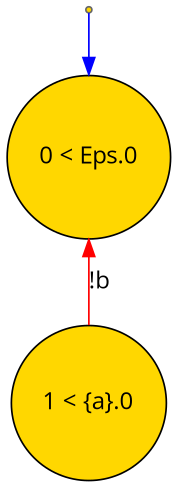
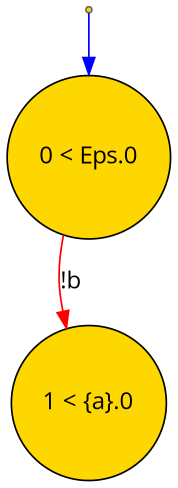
(89, 291) -> (59, 273)
